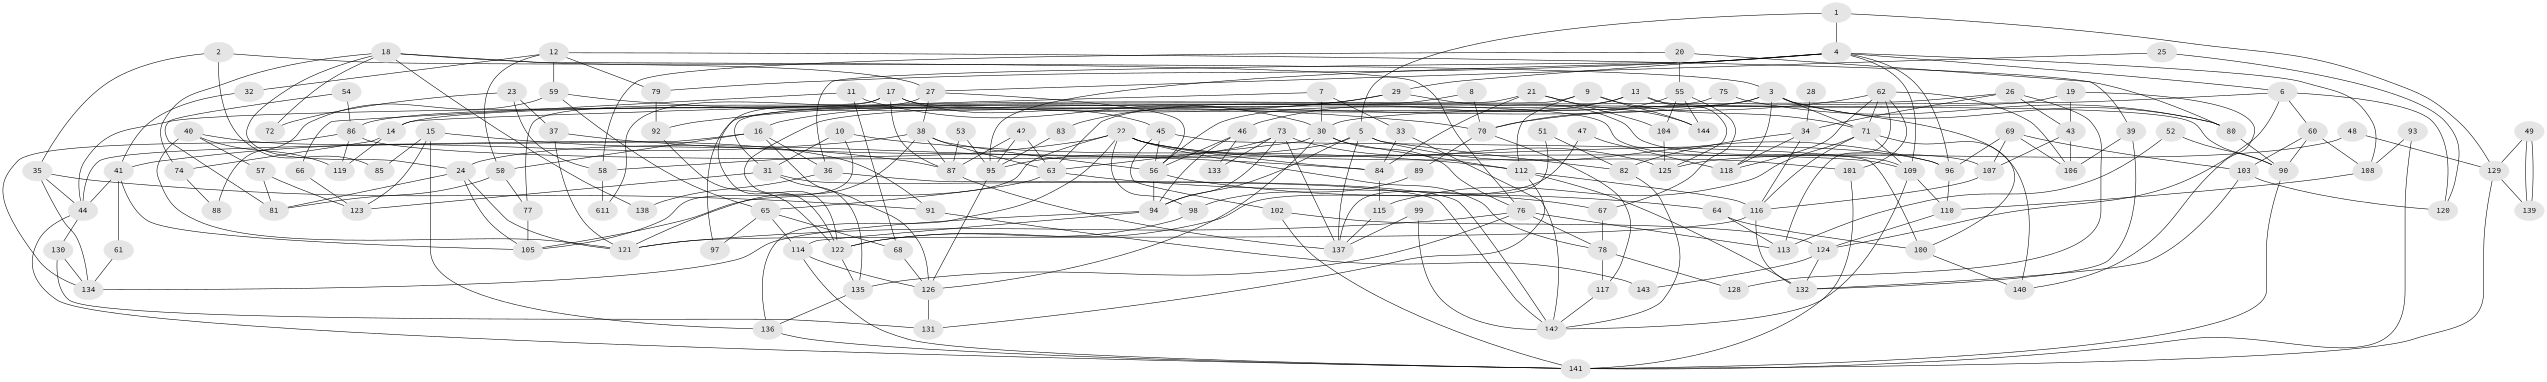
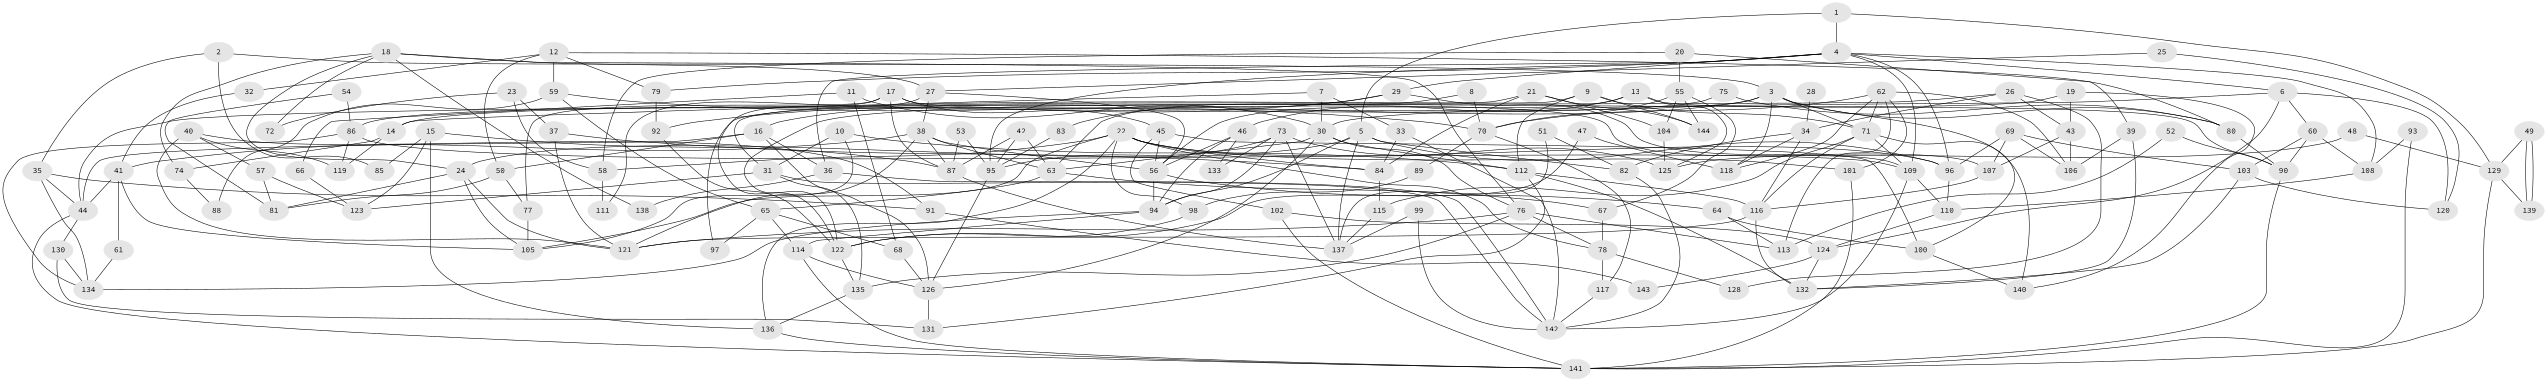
(603, 211) -> (603, 211)
